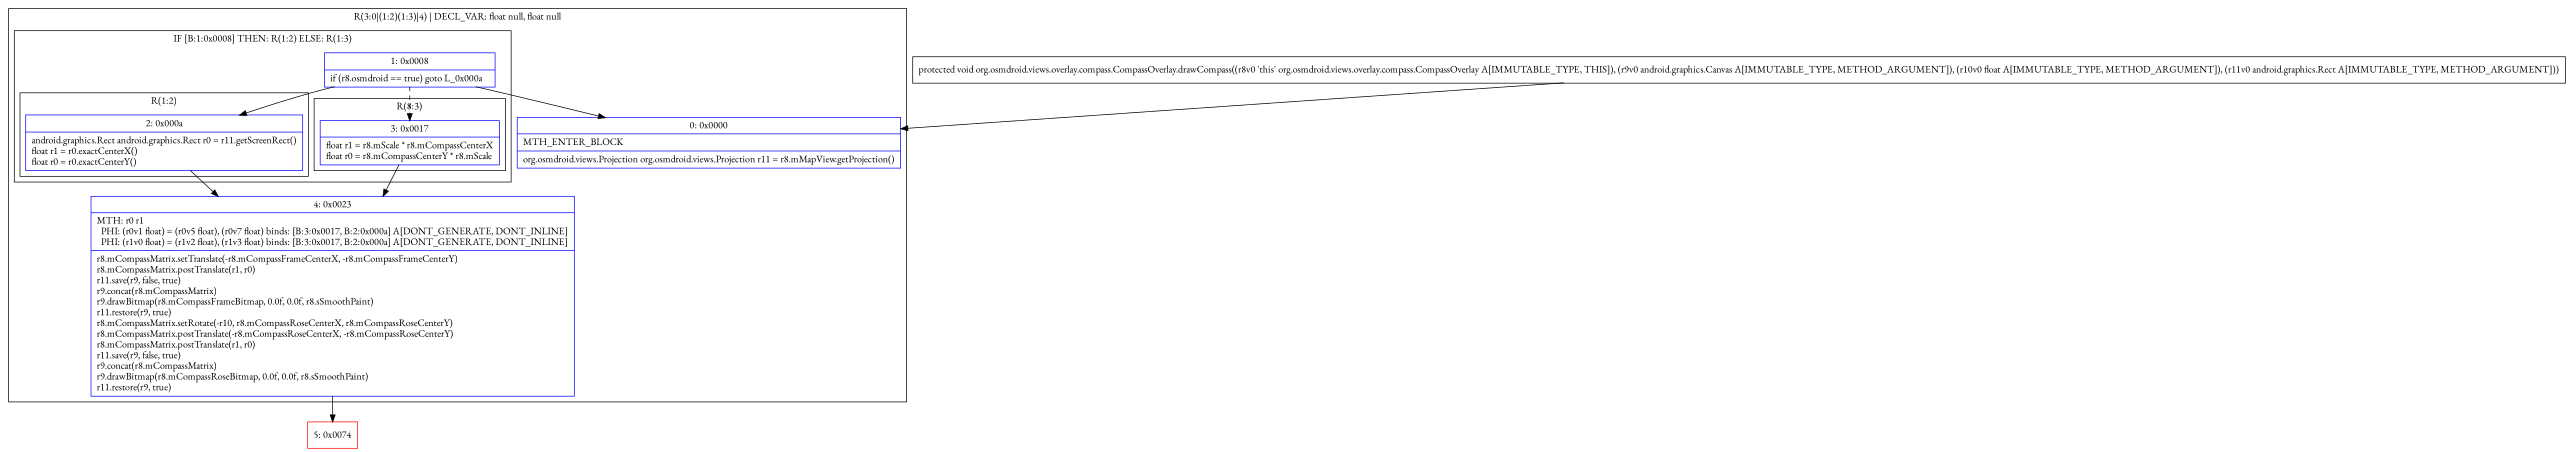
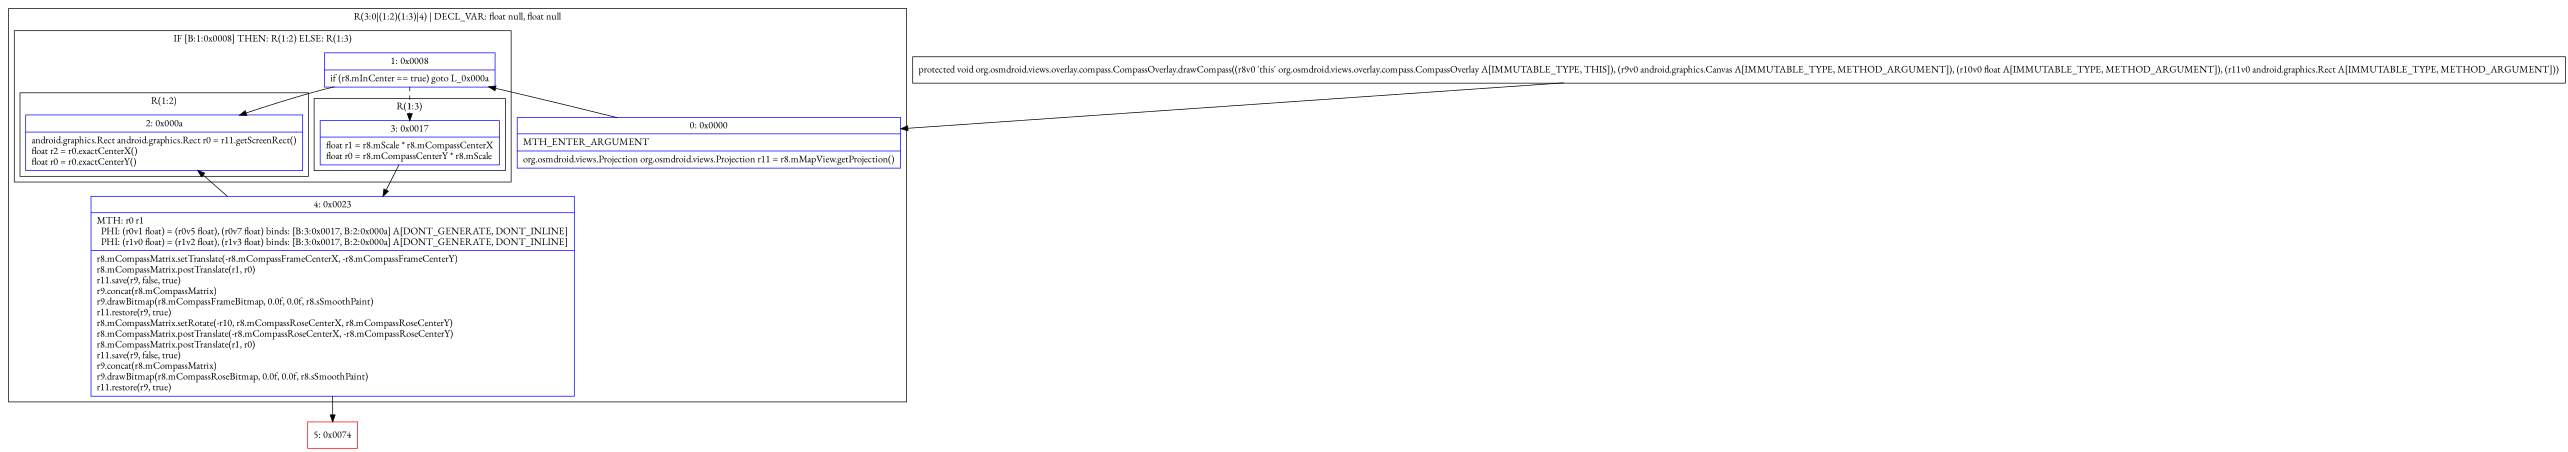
(407, 78) -> (410, 78)
(537, 101) -> (557, 103)
(410, 107) -> (410, 107)
(574, 142) -> (586, 142)
(85, 151) -> (85, 151)
(207, 186) -> (217, 187)
